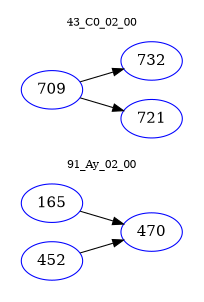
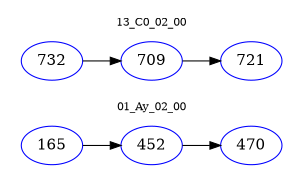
(102, 23) -> (152, 23)
(97, 77) -> (96, 61)
(102, 165) -> (152, 107)
(97, 216) -> (96, 145)
